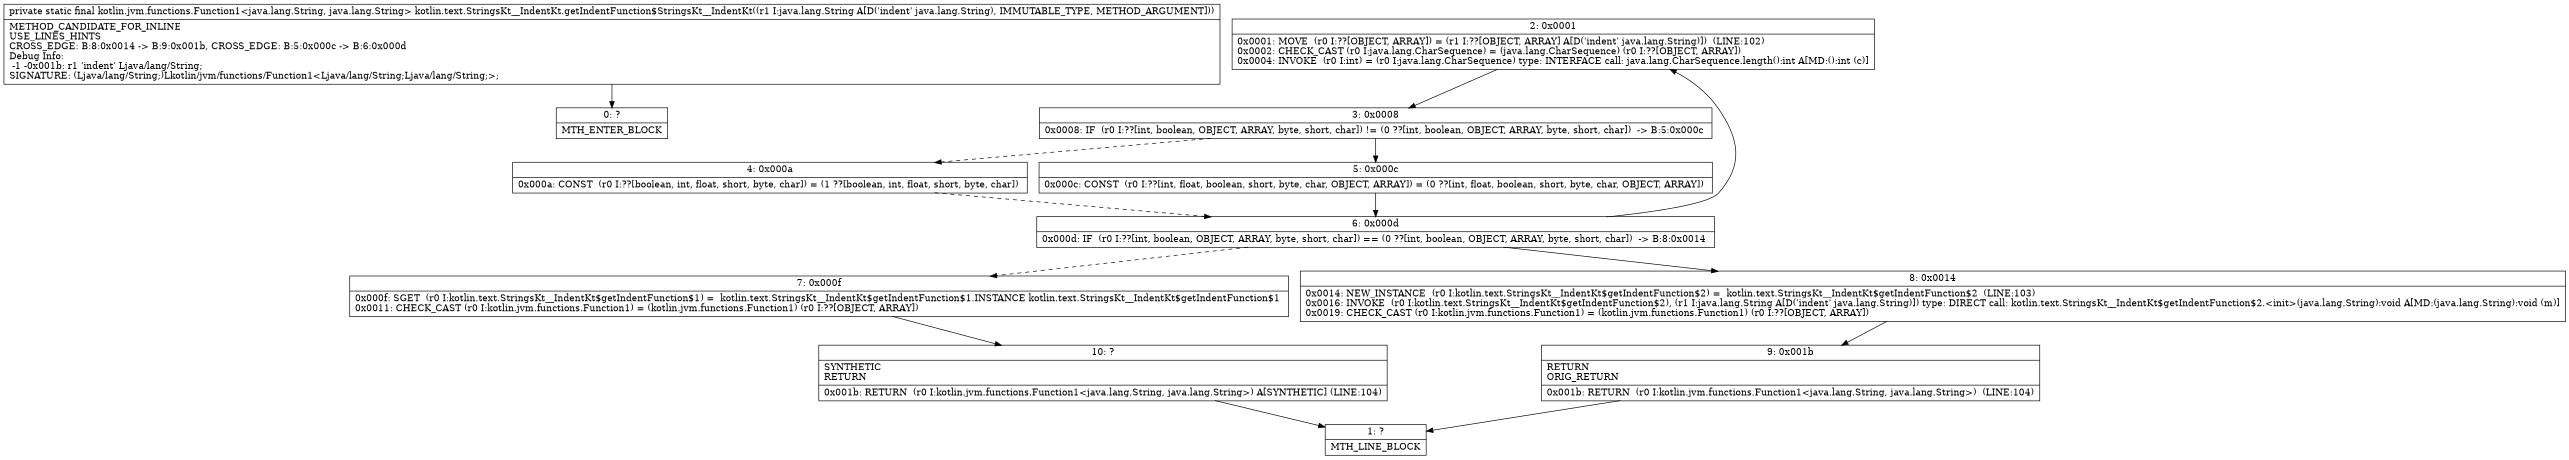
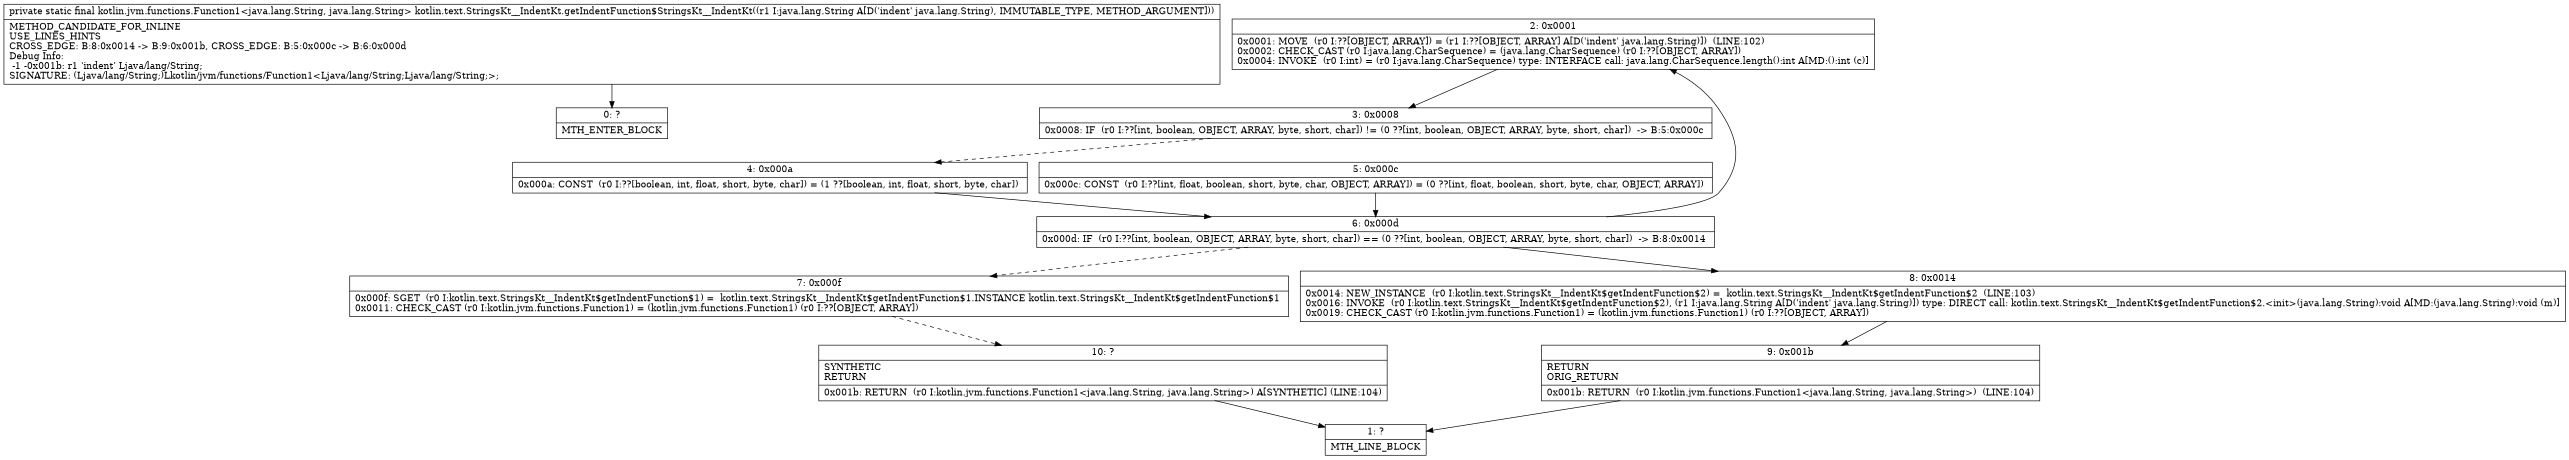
(1376, 147) -> none
(1070, 205) -> (1070, 205)
(944, 330) -> (944, 330)
